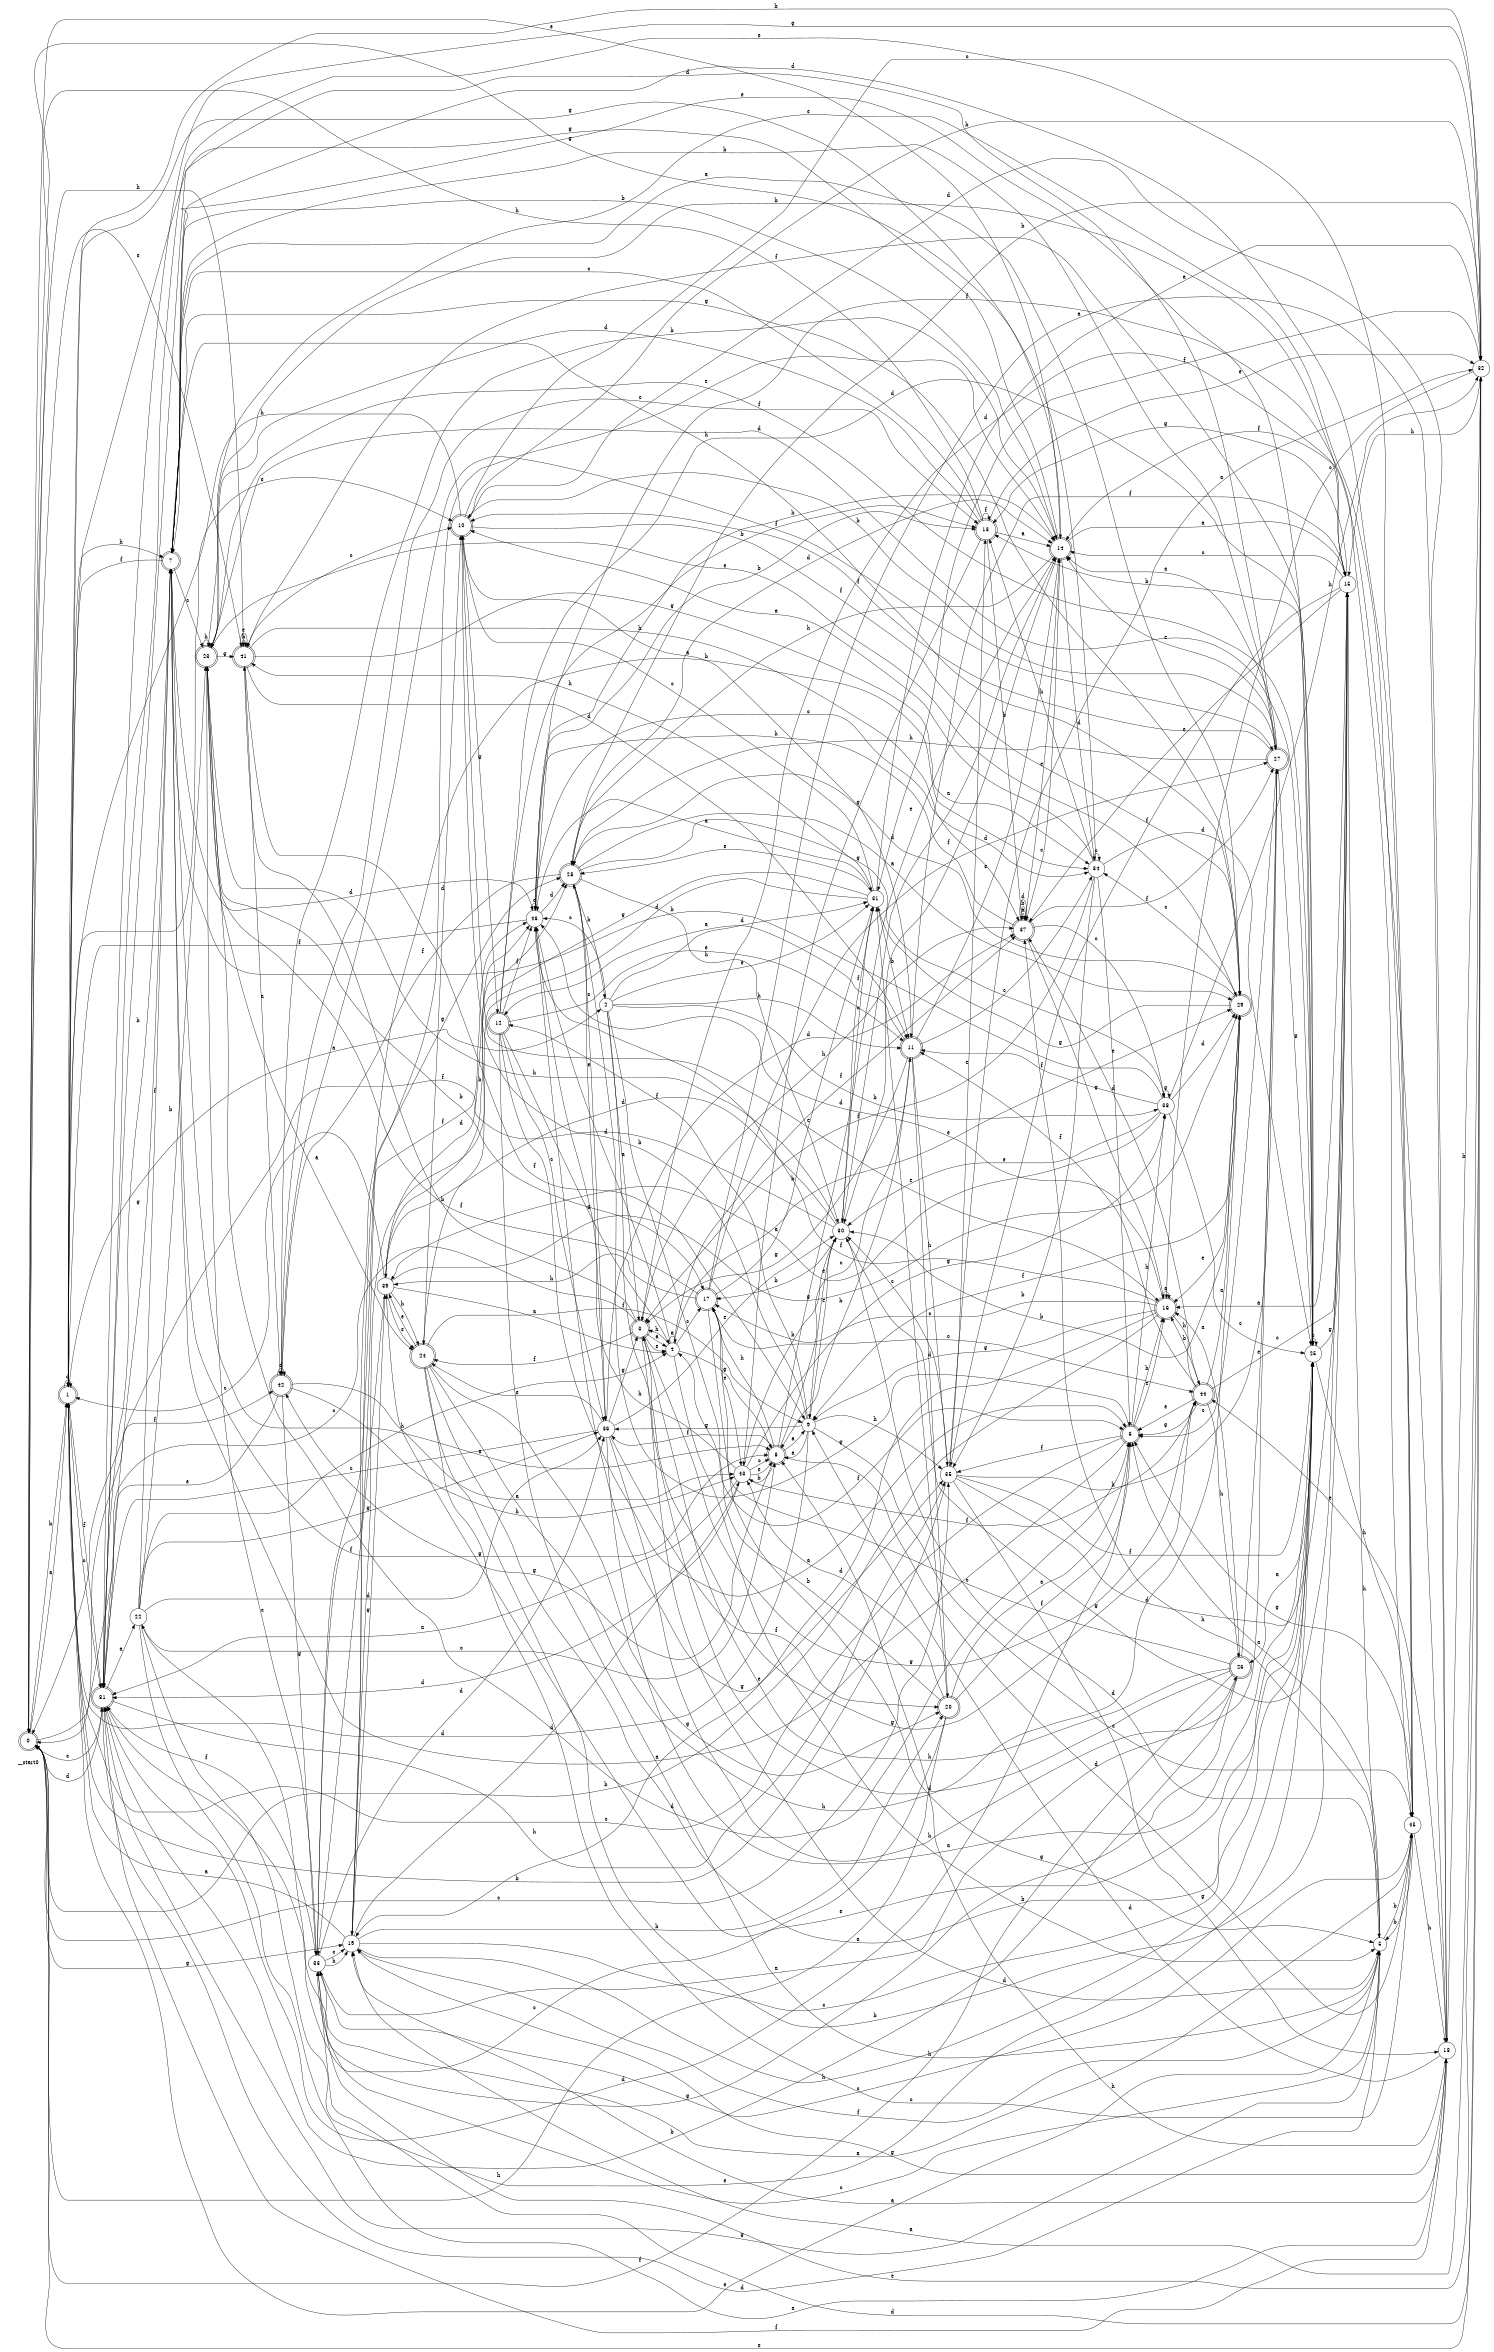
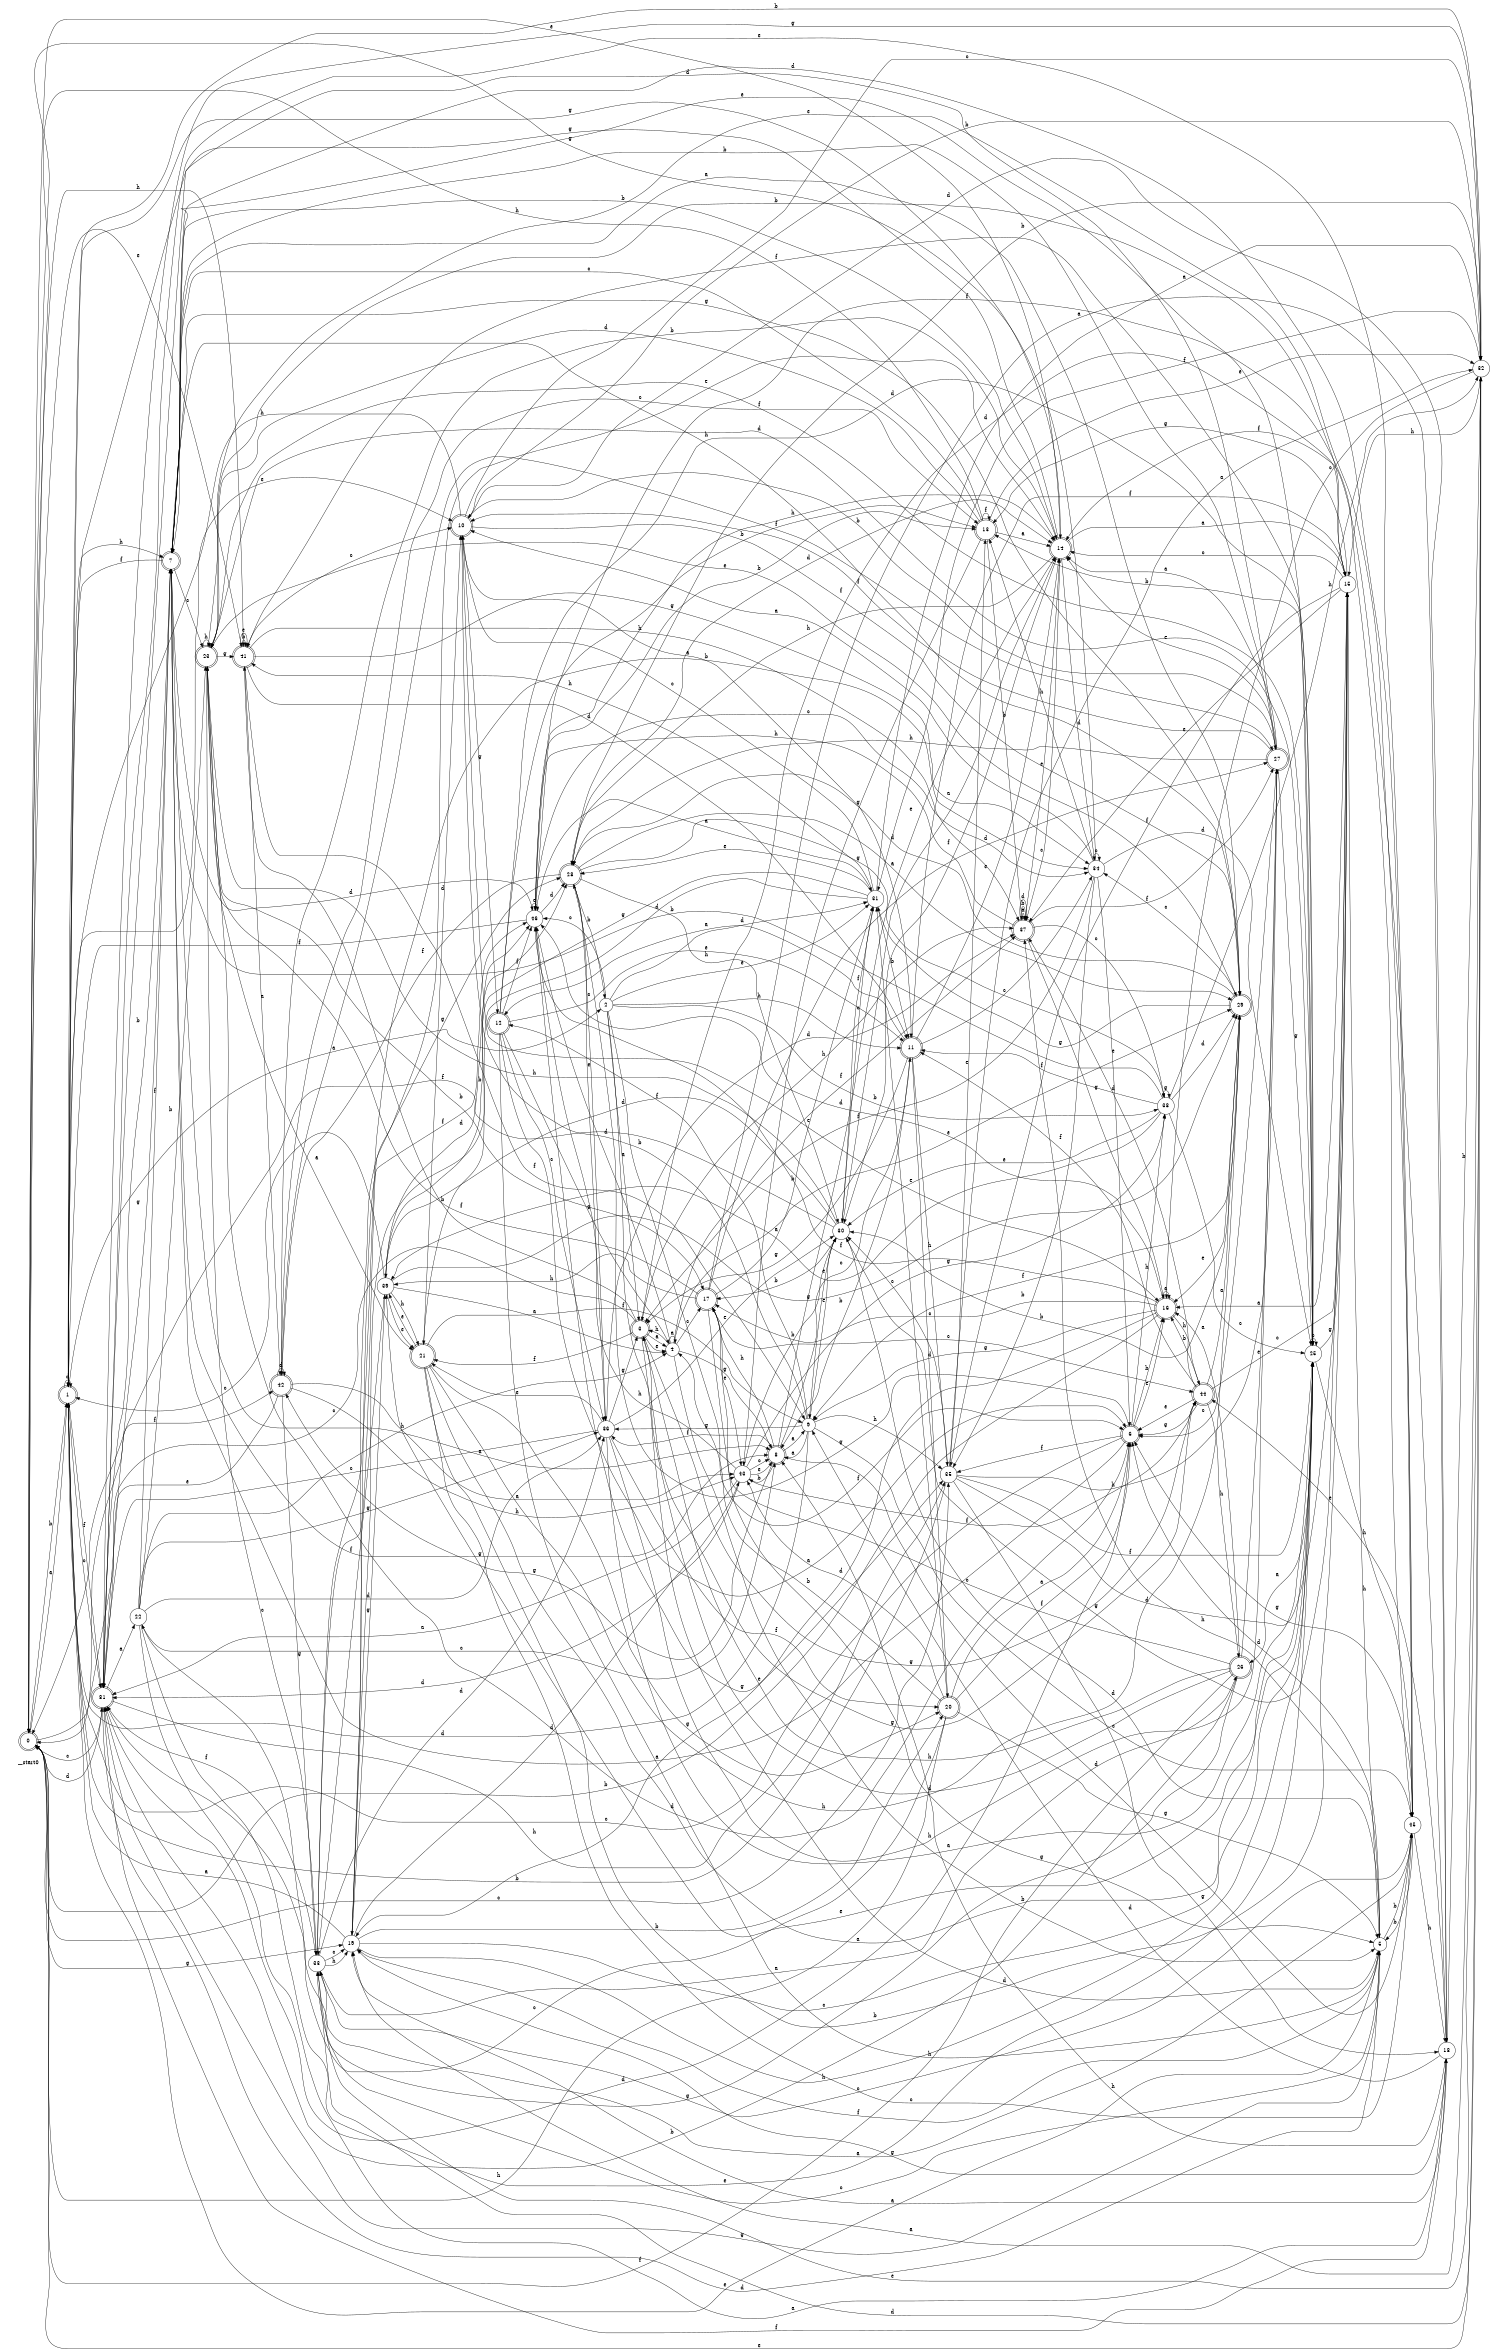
(423, 1356) -> (423, 1356)
(1259, 1643) -> (1259, 1643)
none -> (1171, 1820)
